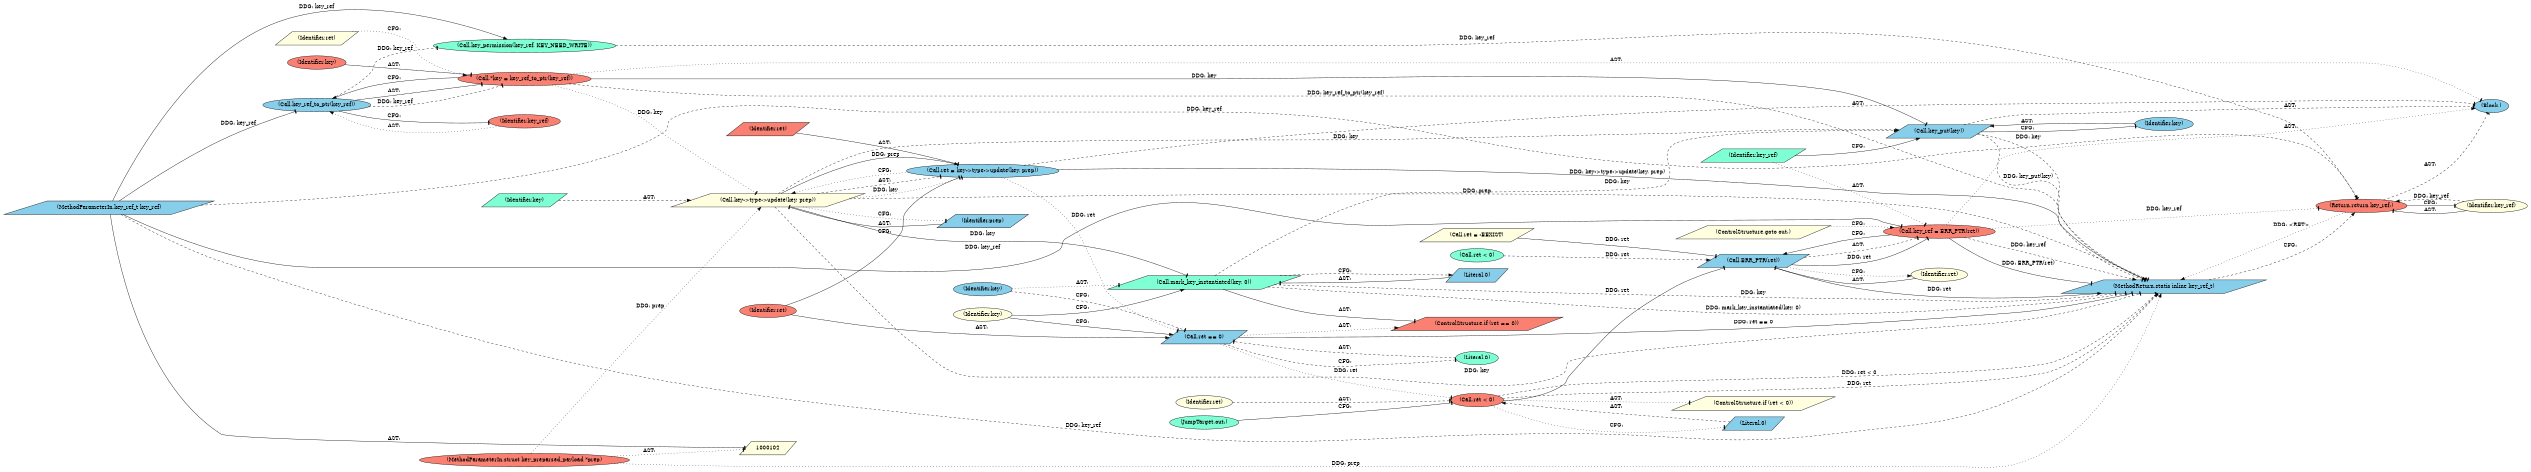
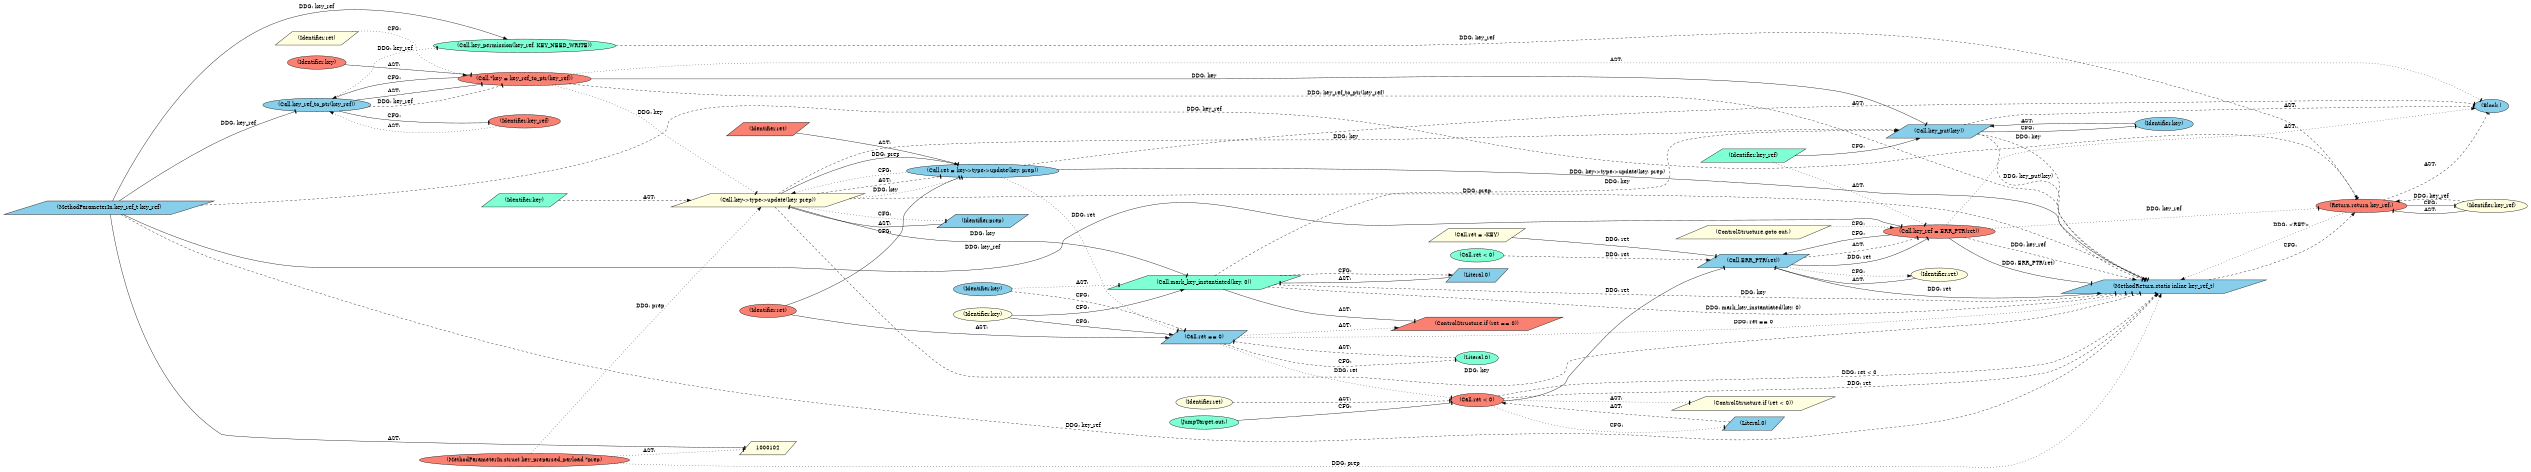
(377, 61) -> (377, 61)
(1477, 235) -> (1477, 235)
(1686, 331) -> (1686, 331)
